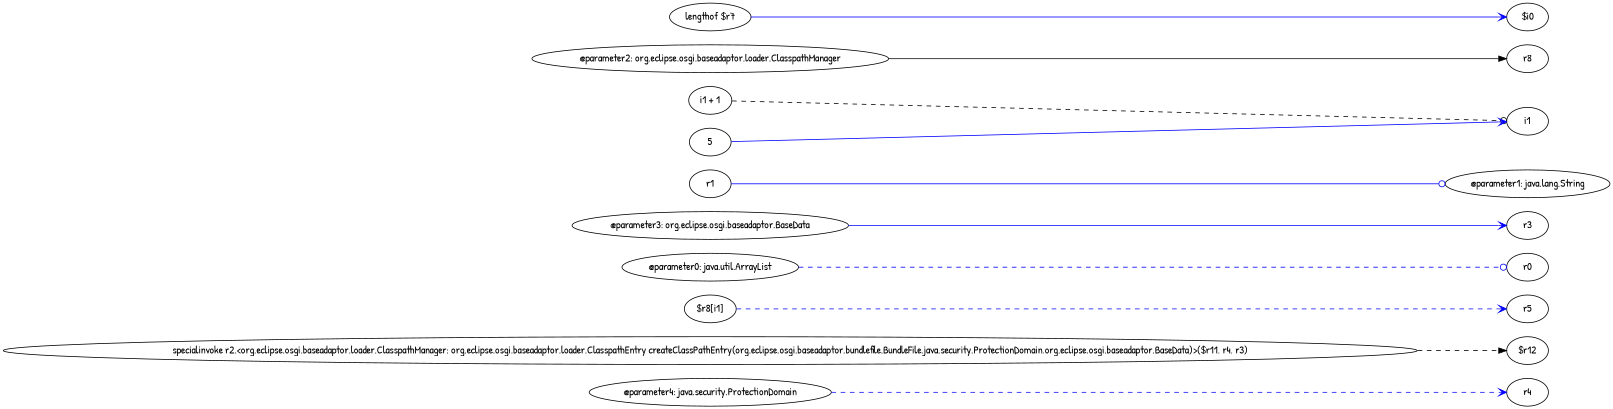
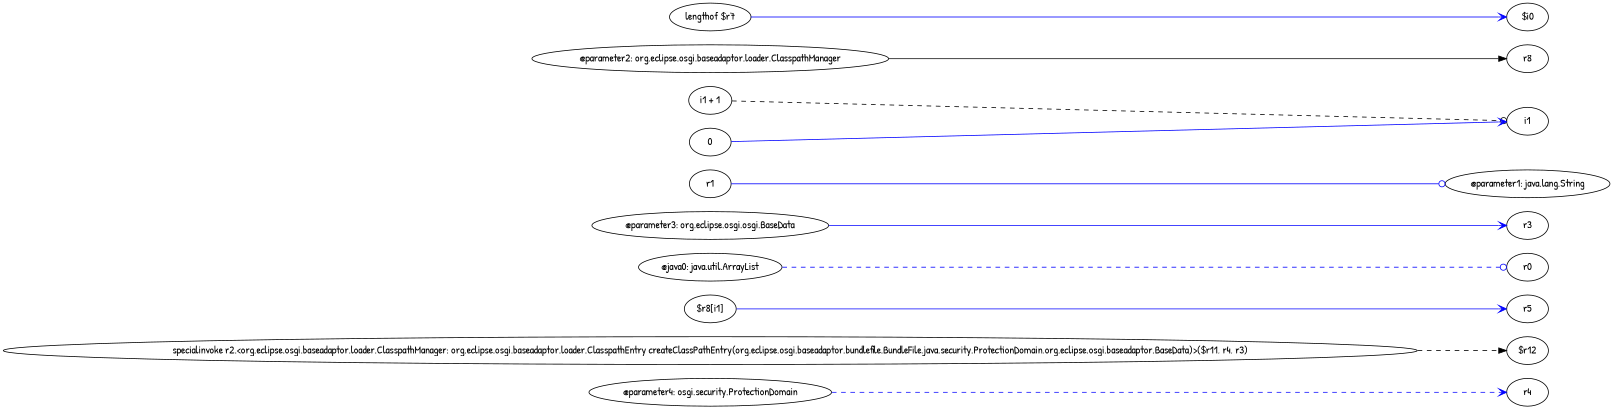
(710, 142) -> (710, 142)
(710, 225) -> (710, 225)
(710, 267) -> (710, 267)
(1118, 309) -> (1118, 309)
(710, 392) -> (710, 392)
